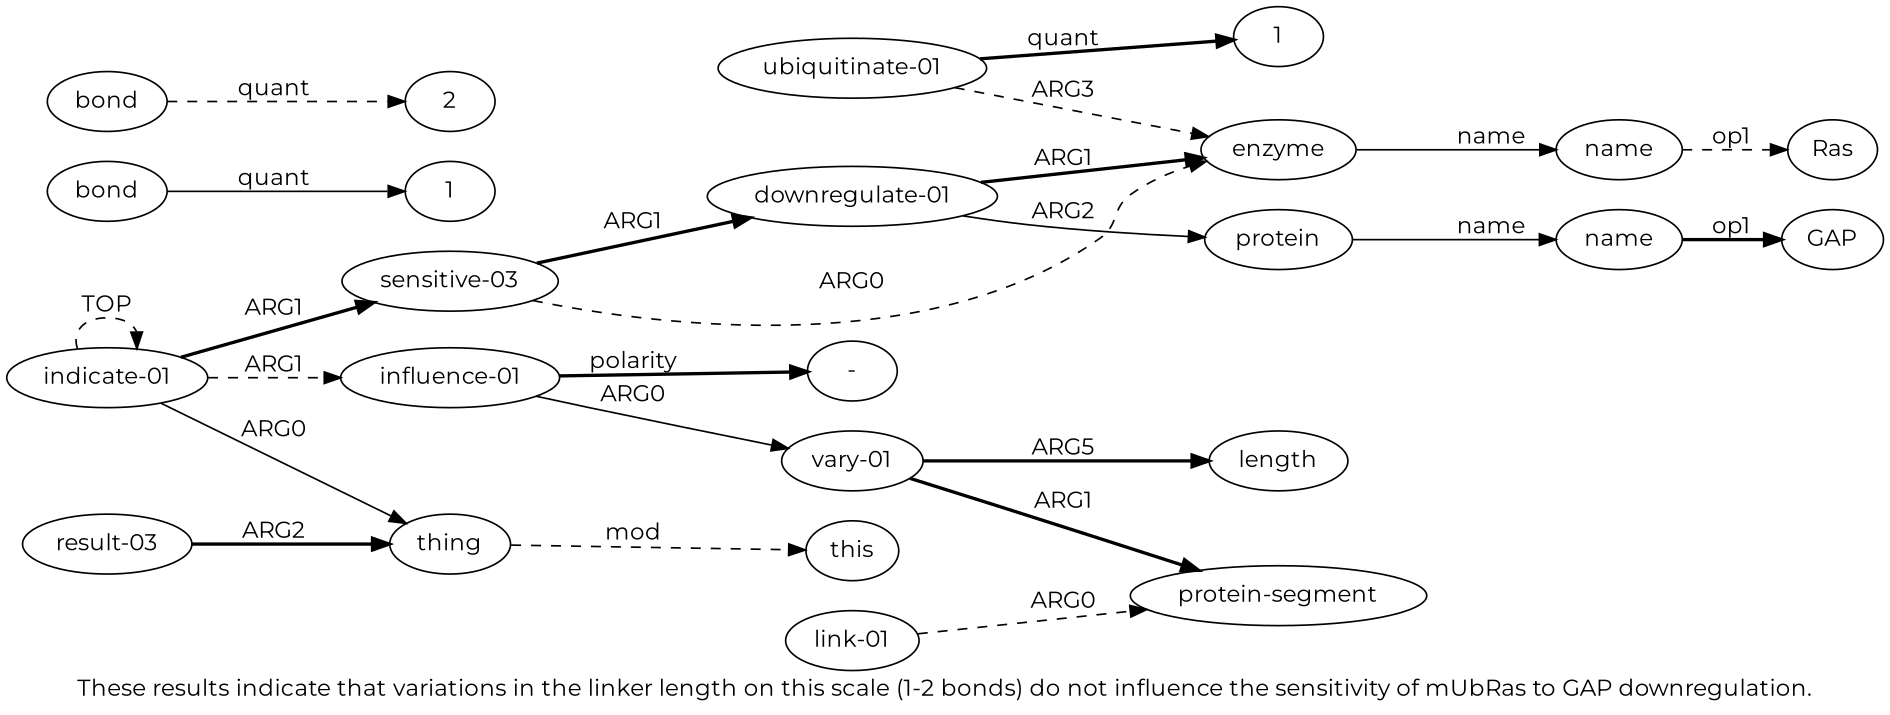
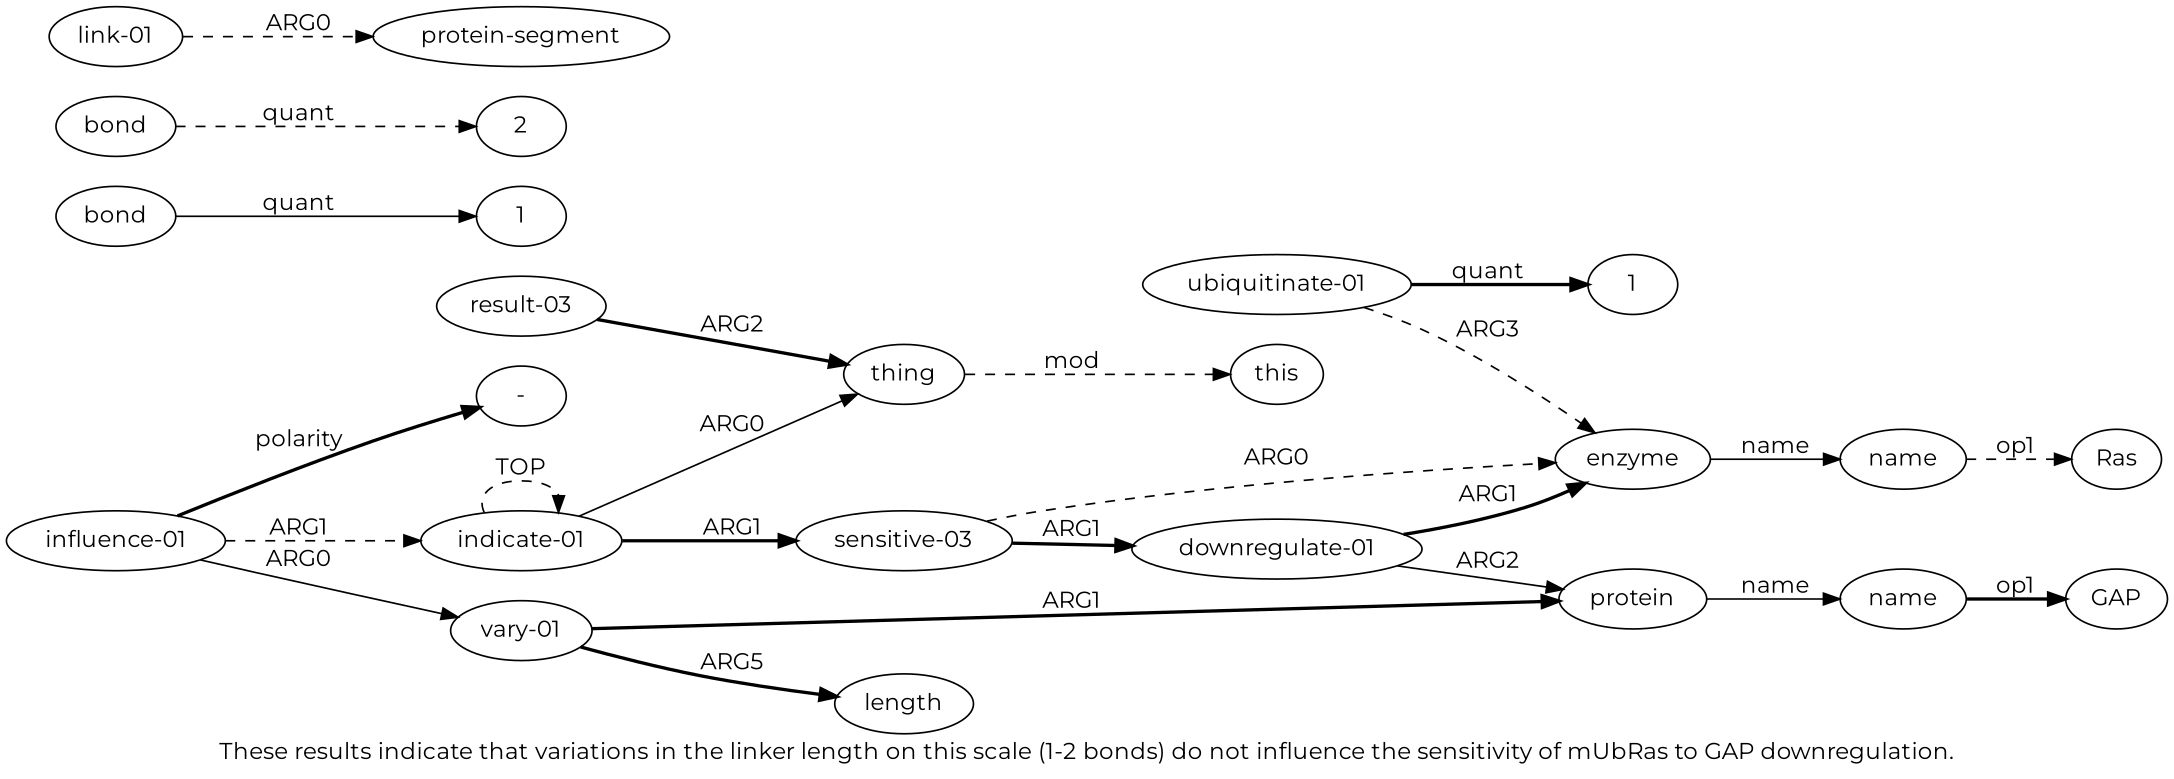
(266, 378) -> (314, 541)
(1046, 521) -> (1067, 615)
